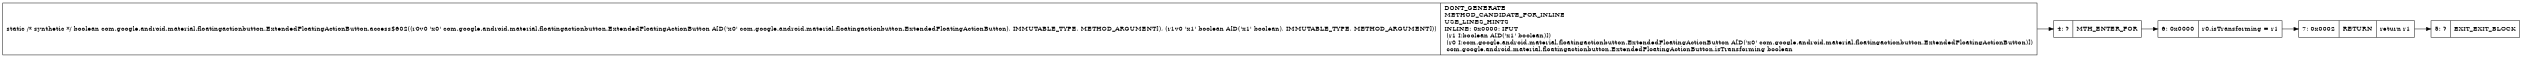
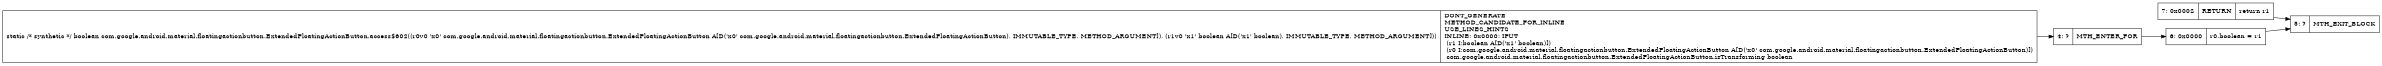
(2240, 29) -> (2236, 36)
(2288, 29) -> (2276, 30)
(2485, 29) -> (2345, 24)
